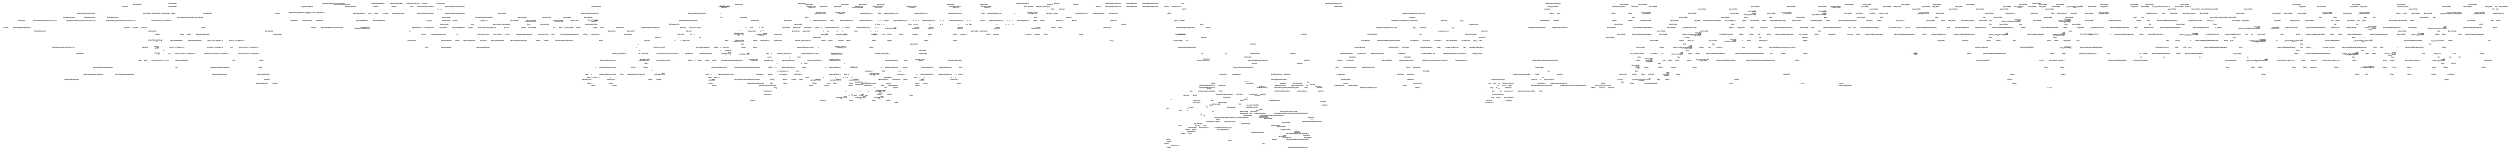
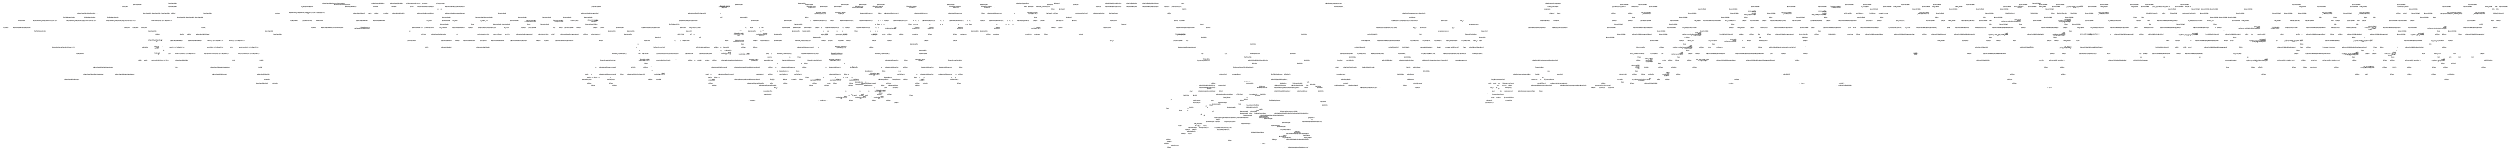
(2488, 41) -> (2471, 57)
